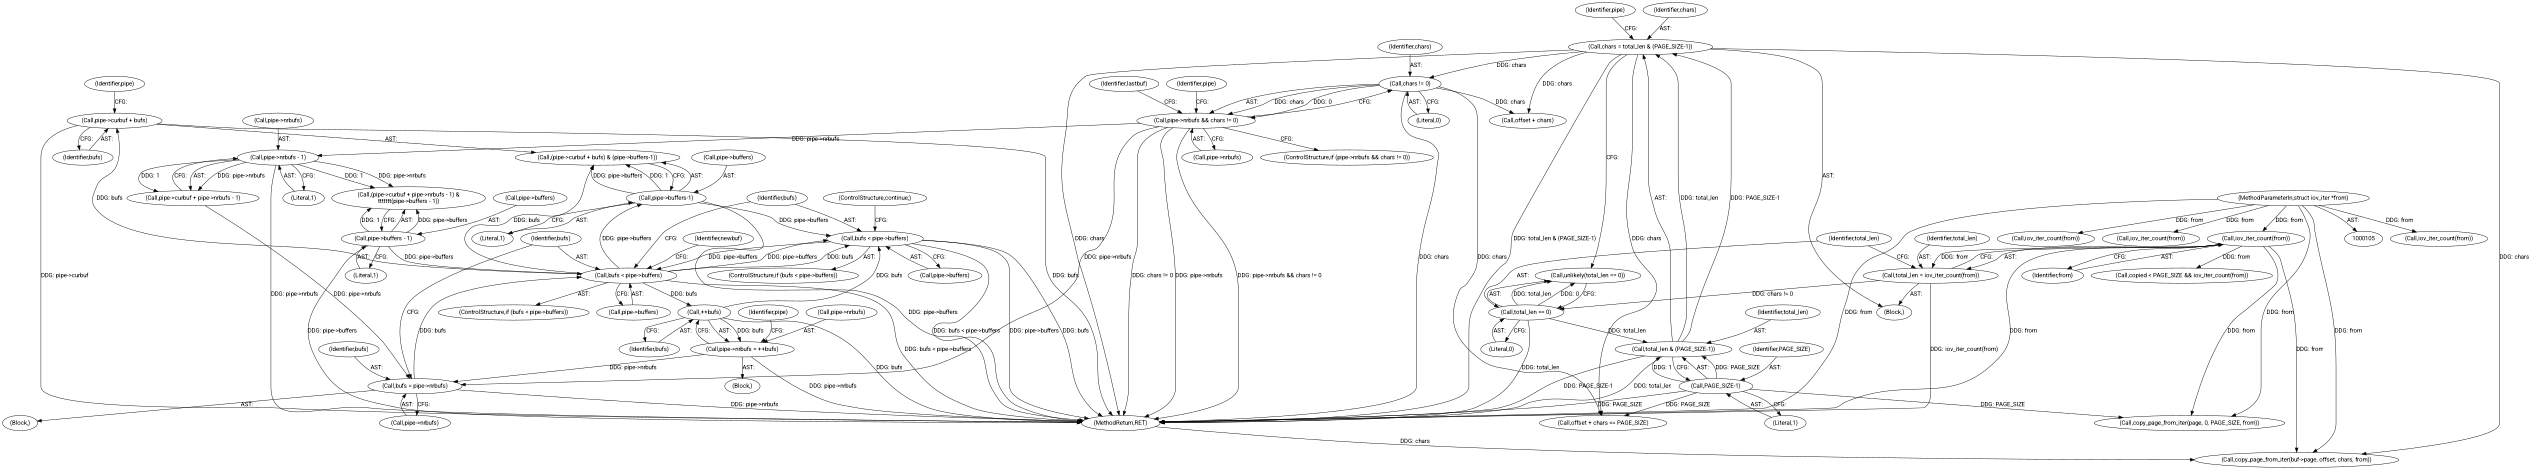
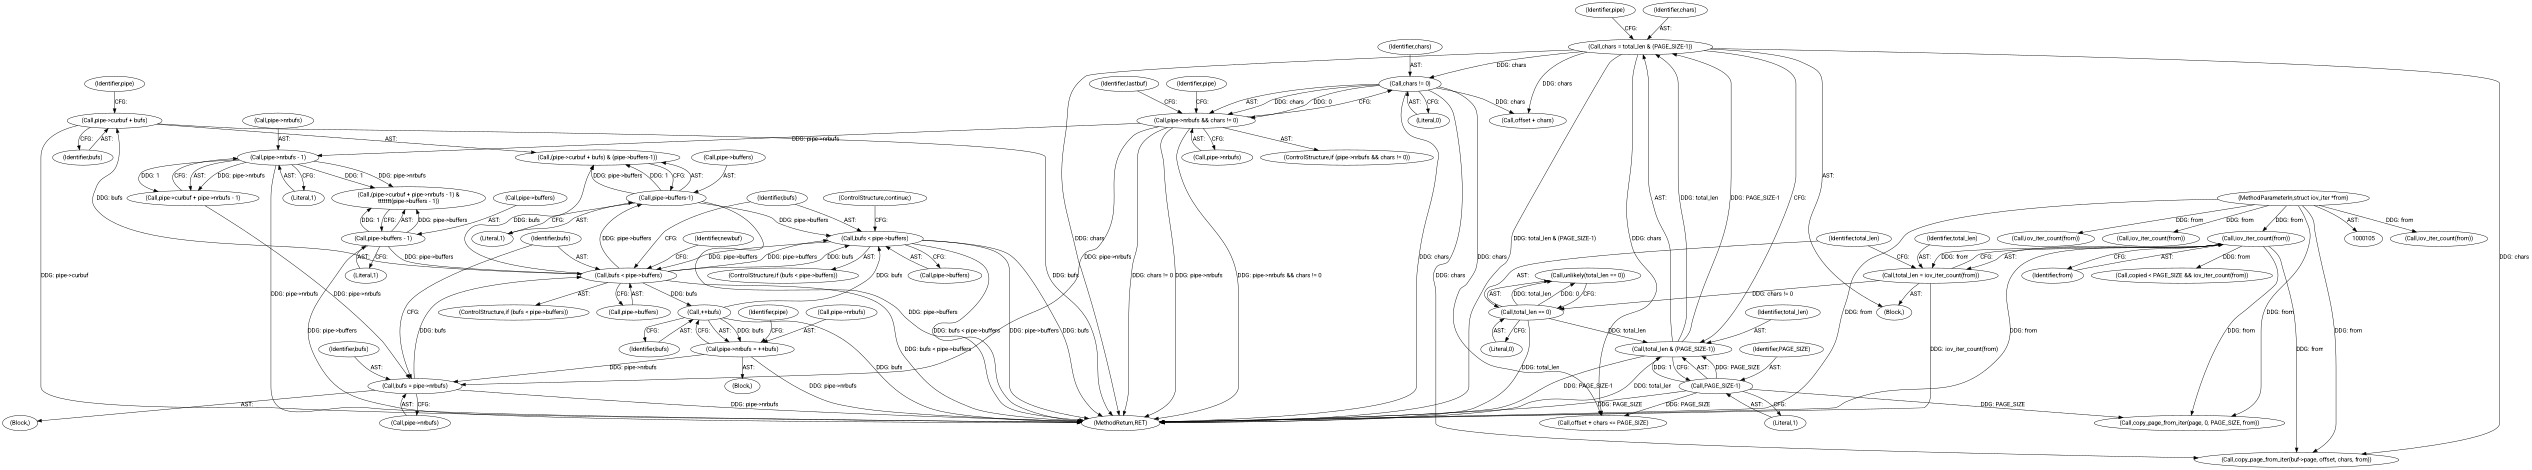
(1288, 139) -> (1288, 139)
(1606, 156) -> (1796, 175)
(1672, 454) -> (1636, 442)
